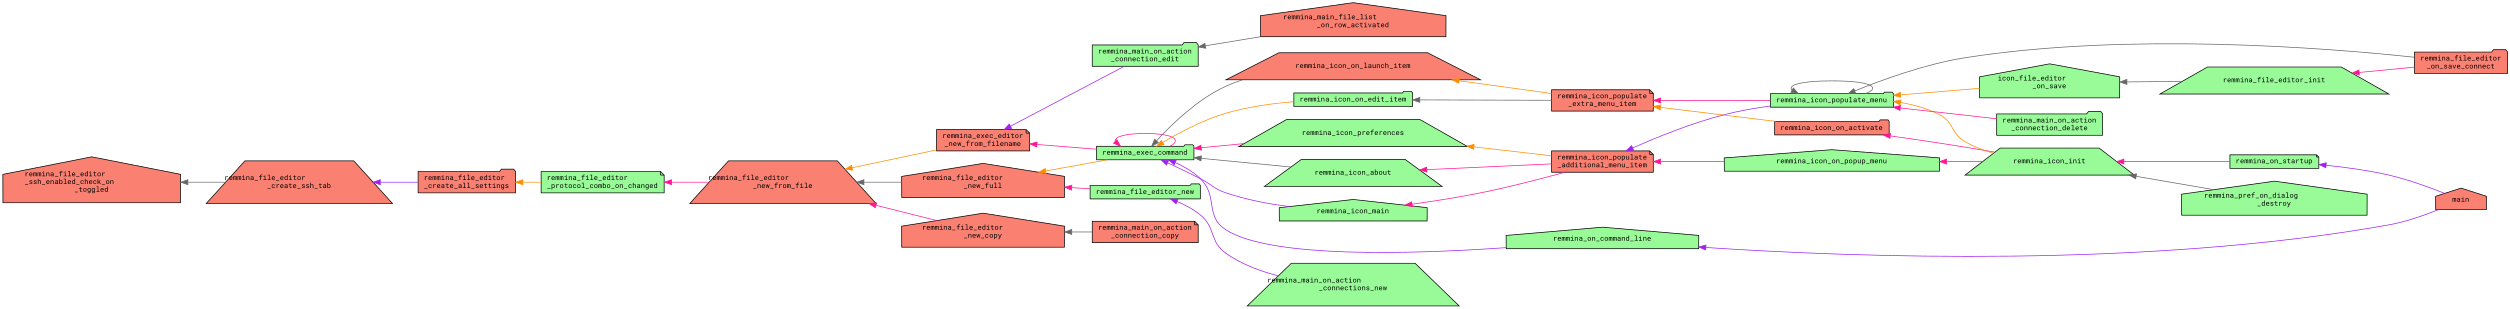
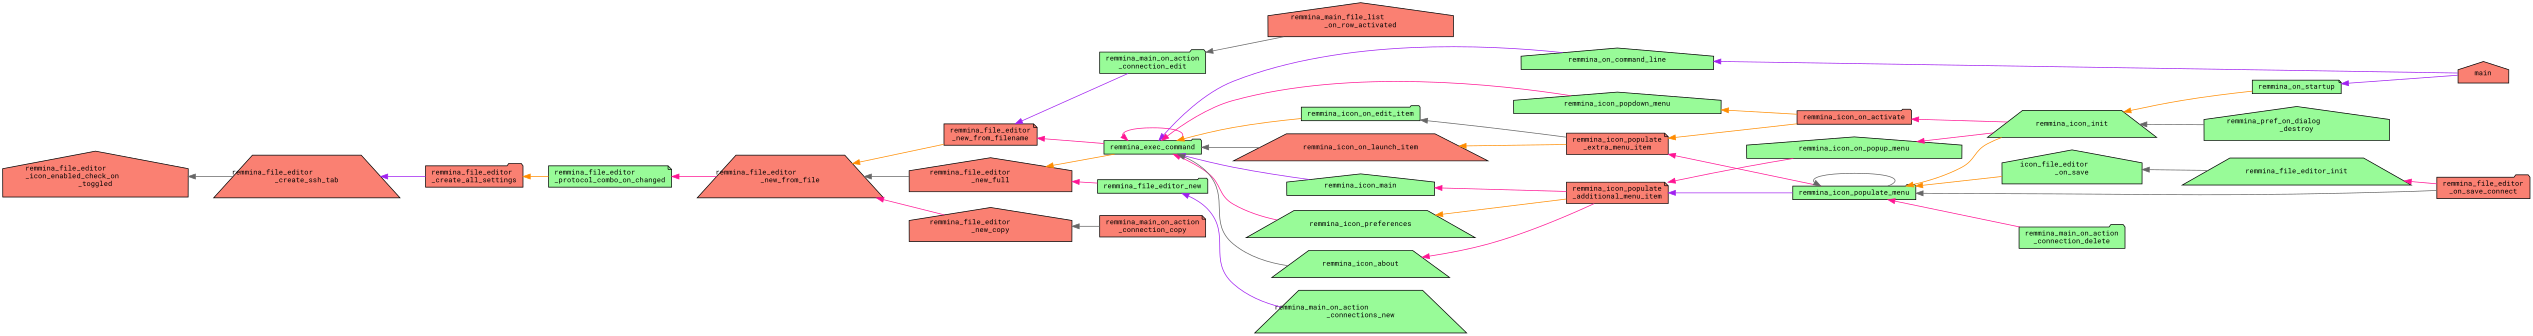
none -> (1617, 104)
(983, 140) -> (991, 135)
(2177, 162) -> (2191, 99)
(92, 182) -> (95, 177)
